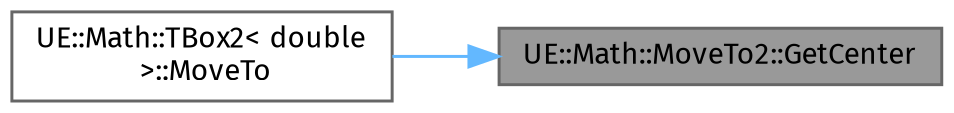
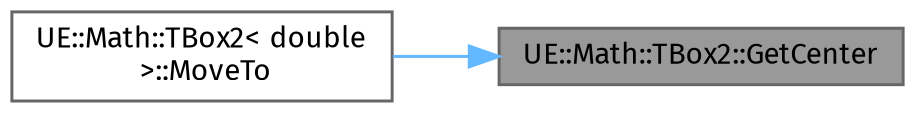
(720, 56) -> (701, 56)
